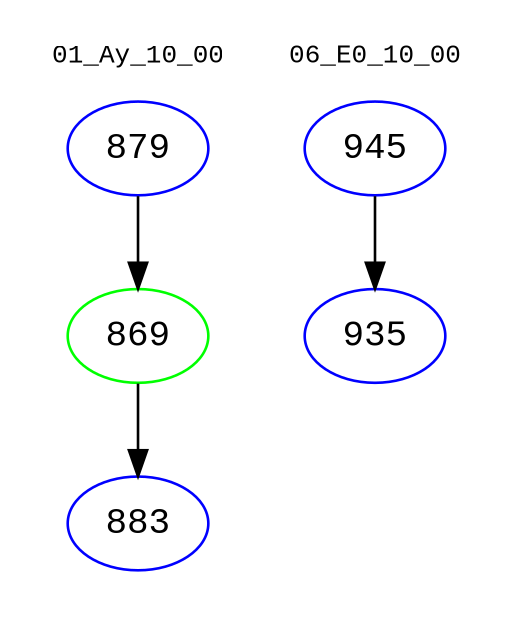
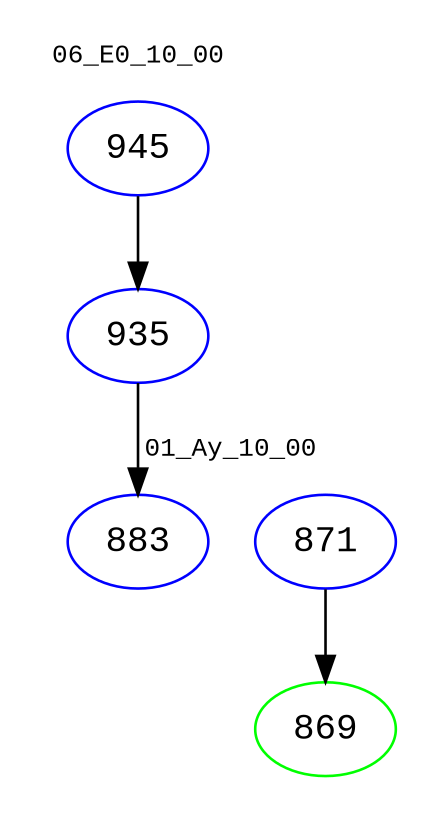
(138, 148) -> (326, 542)
(138, 417) -> (138, 440)
